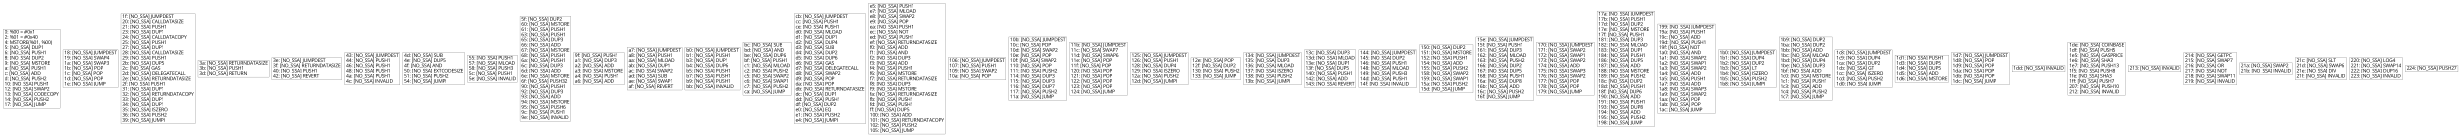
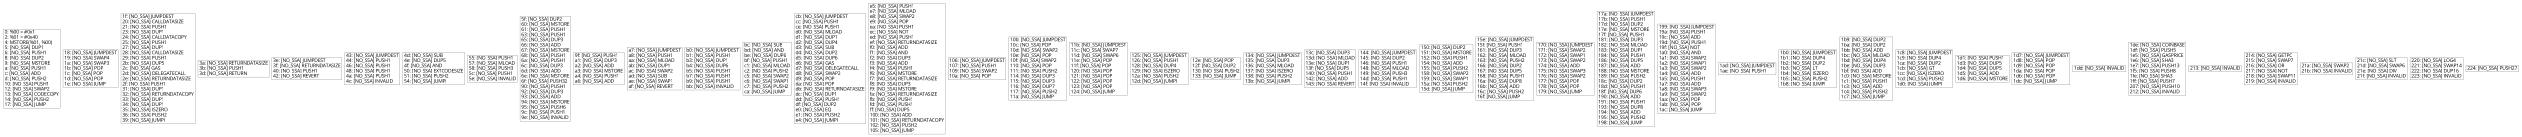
none -> (1747, 69)
